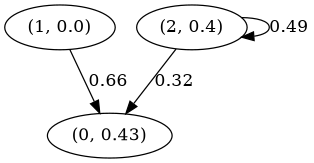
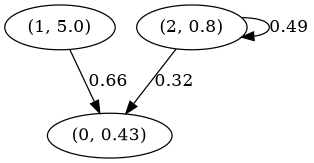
(60, 27) -> (60, 27)
(192, 27) -> (192, 27)
